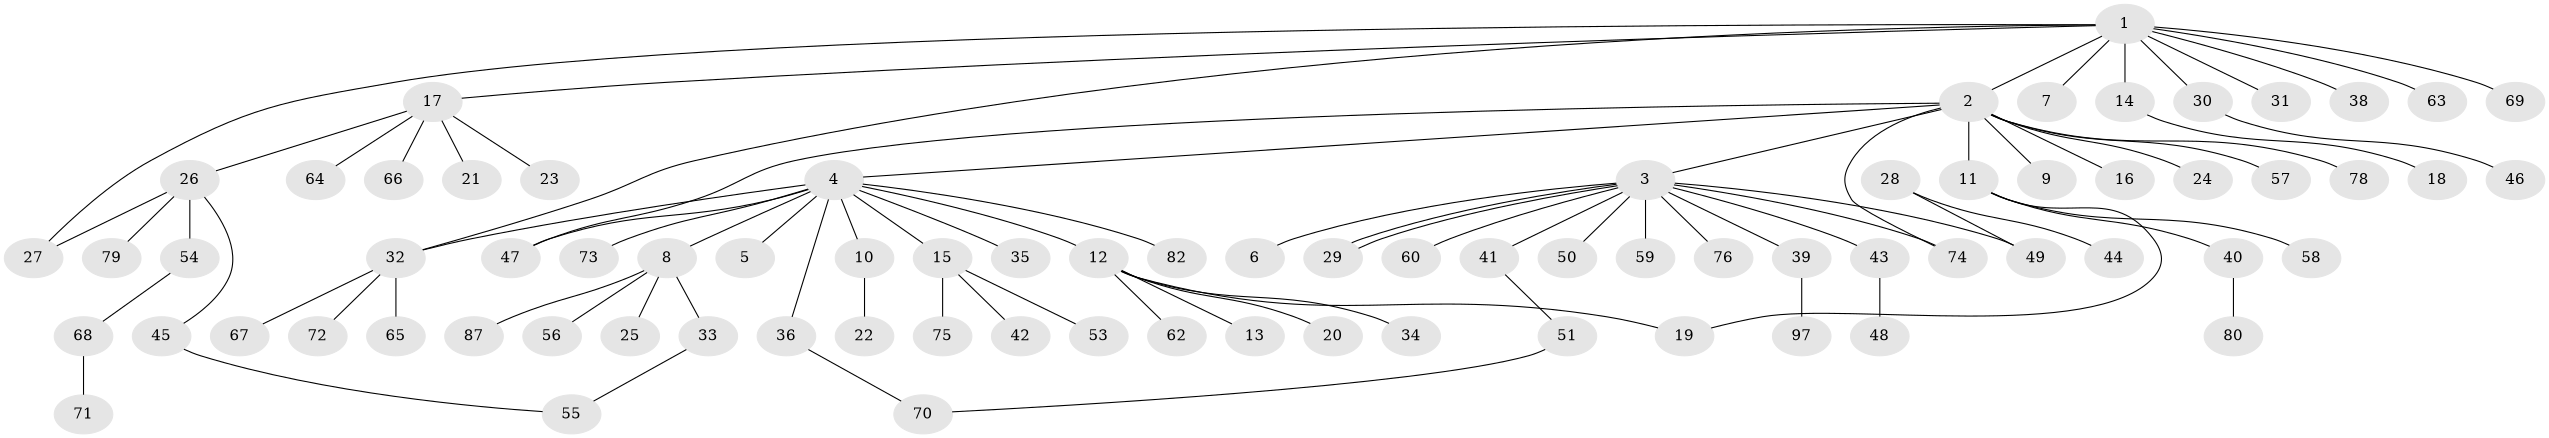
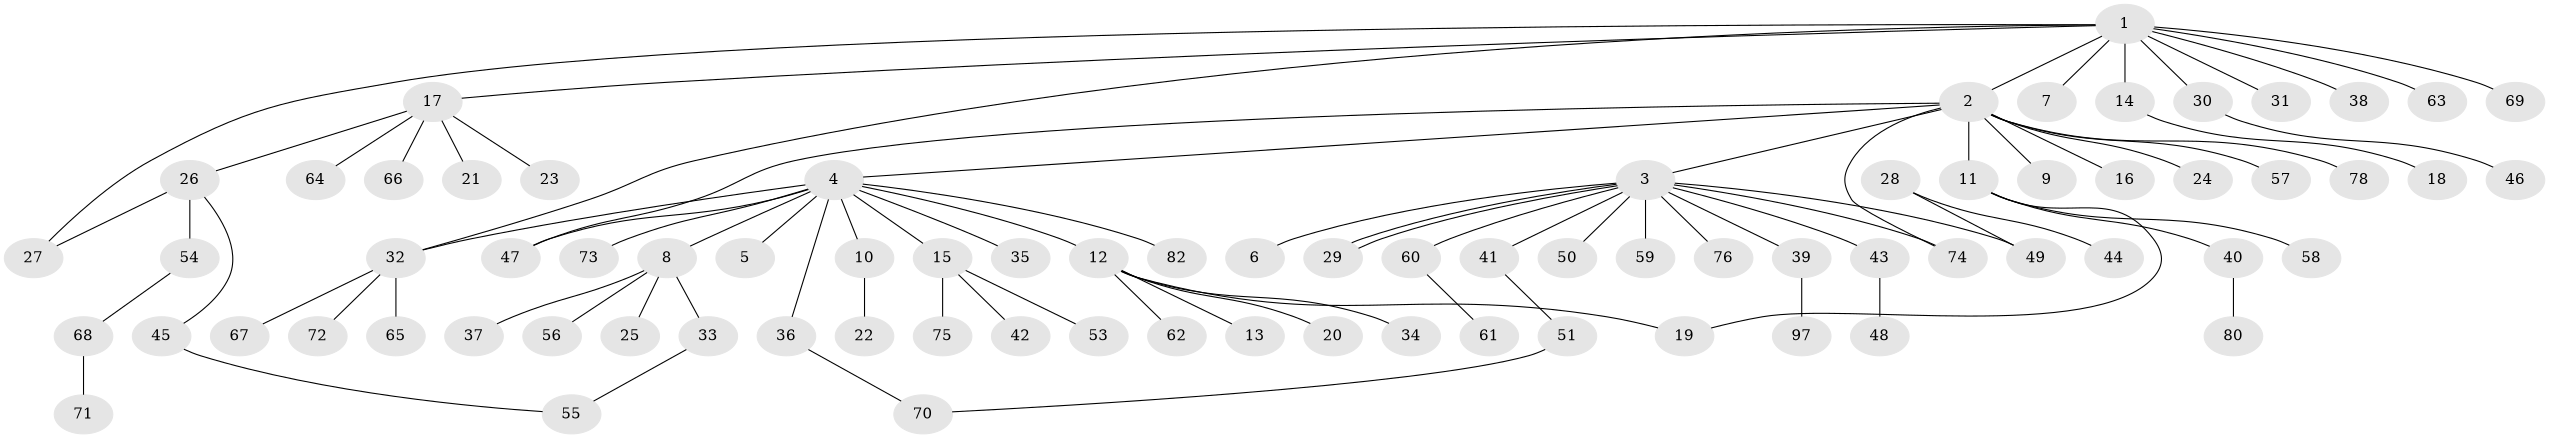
(112, 258) -> none
(474, 336) -> (474, 336)
none -> (1489, 336)
